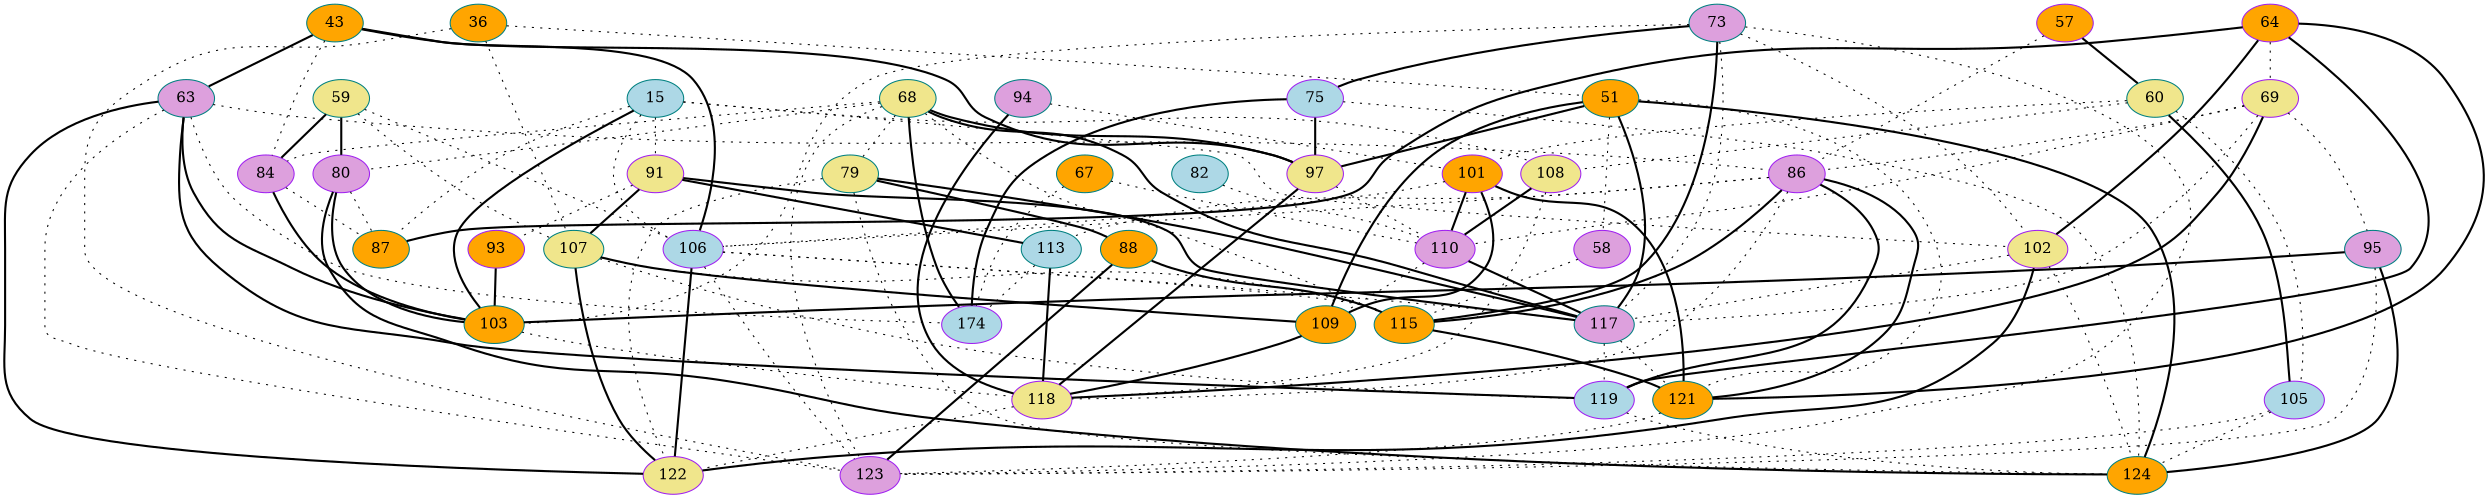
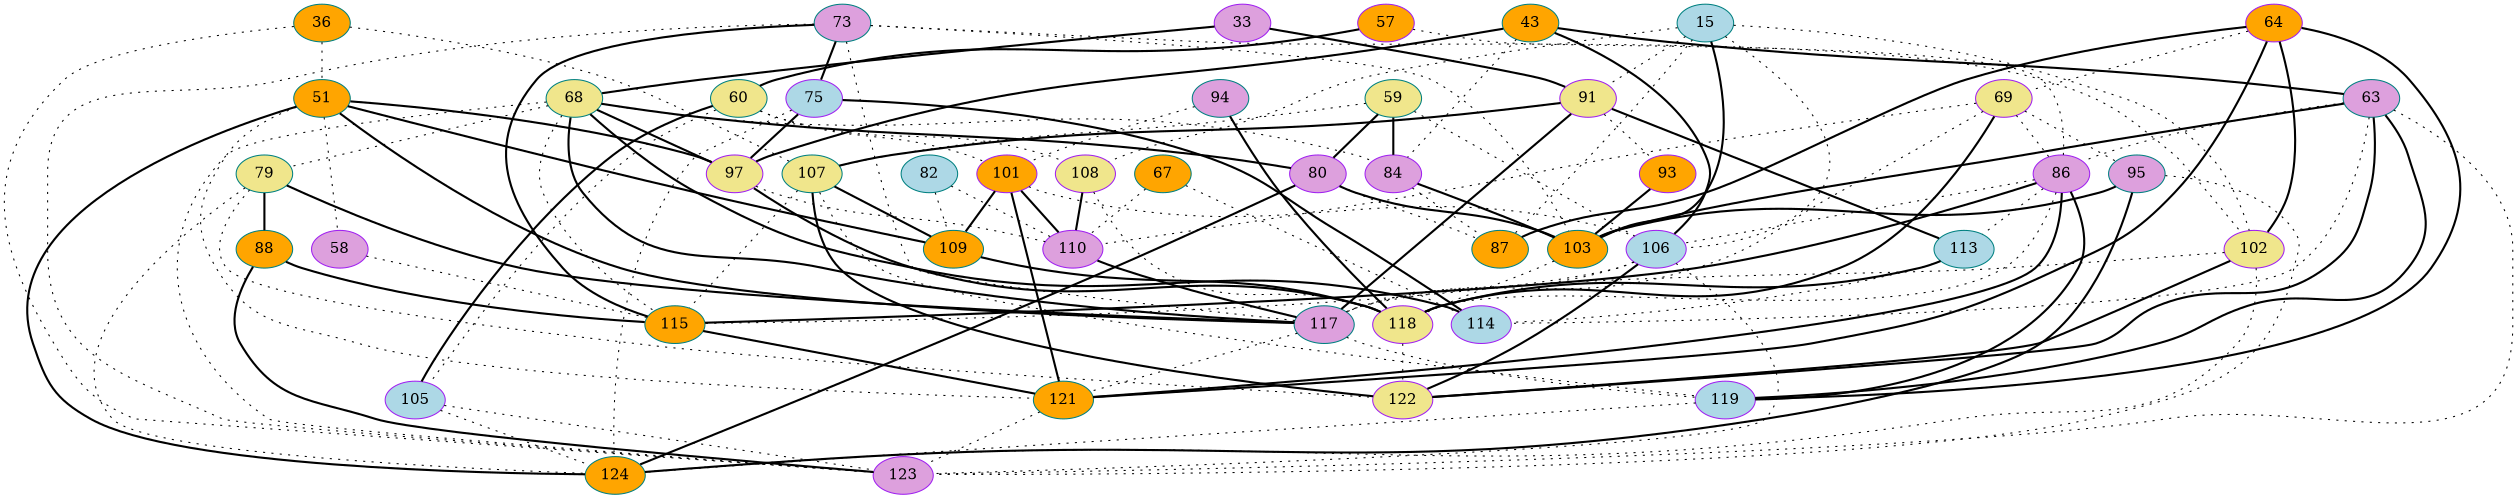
none -> (1243, 23)
(663, 131) -> (1102, 145)
(1389, 284) -> (941, 212)
(972, 325) -> (1481, 325)
